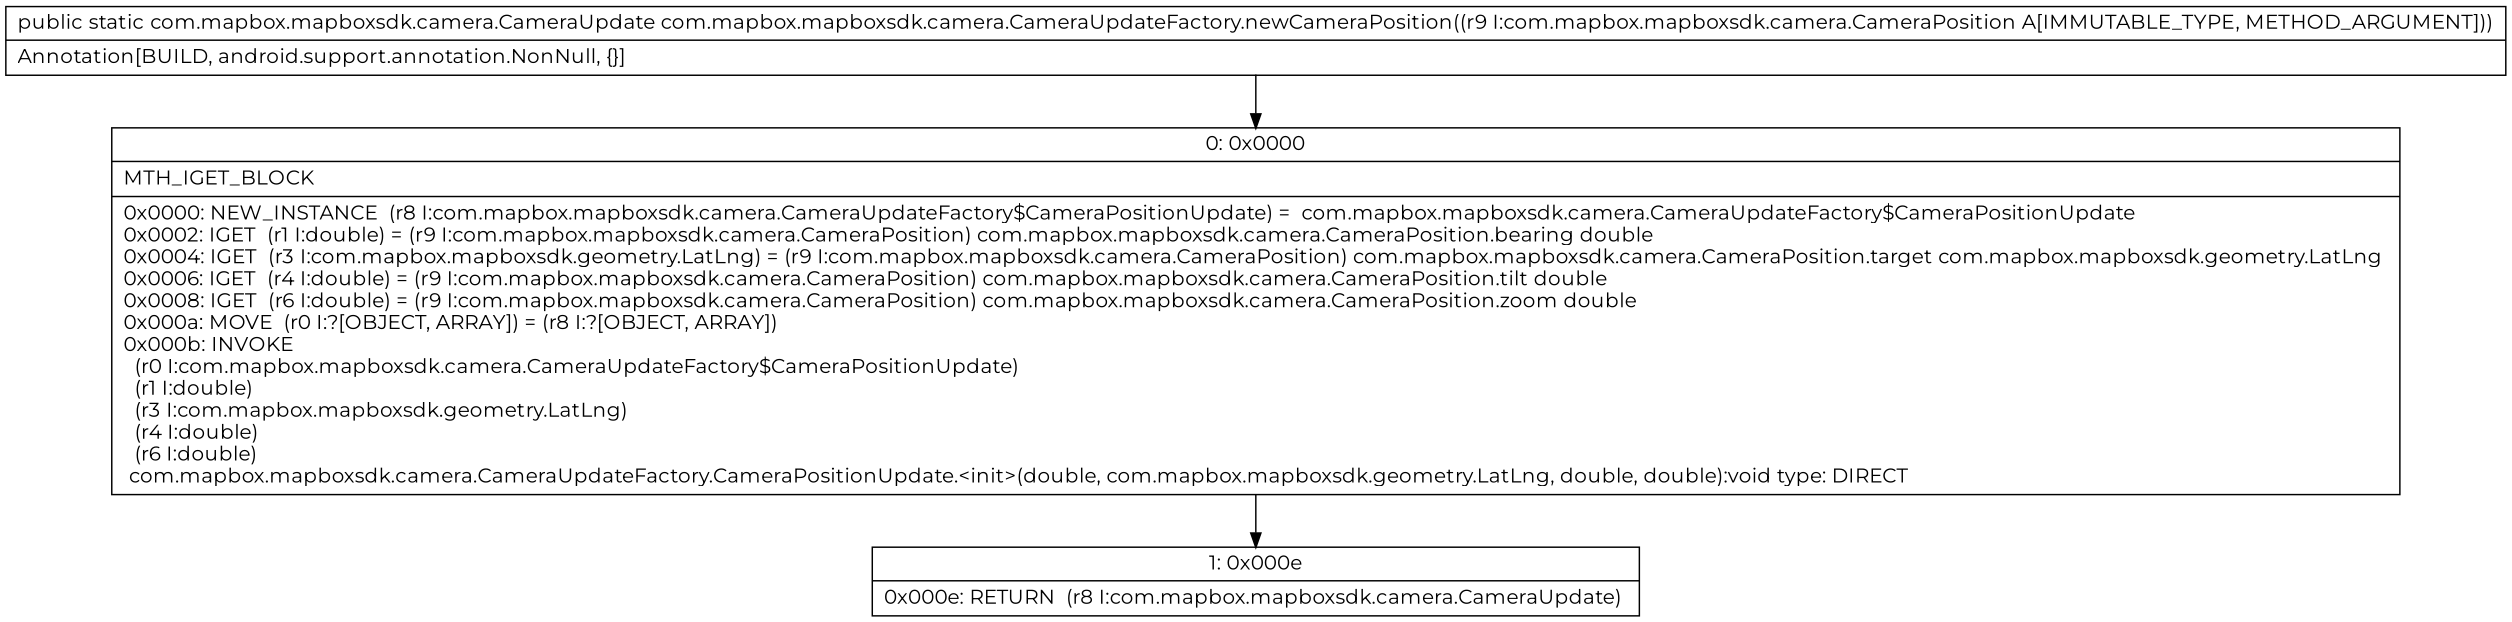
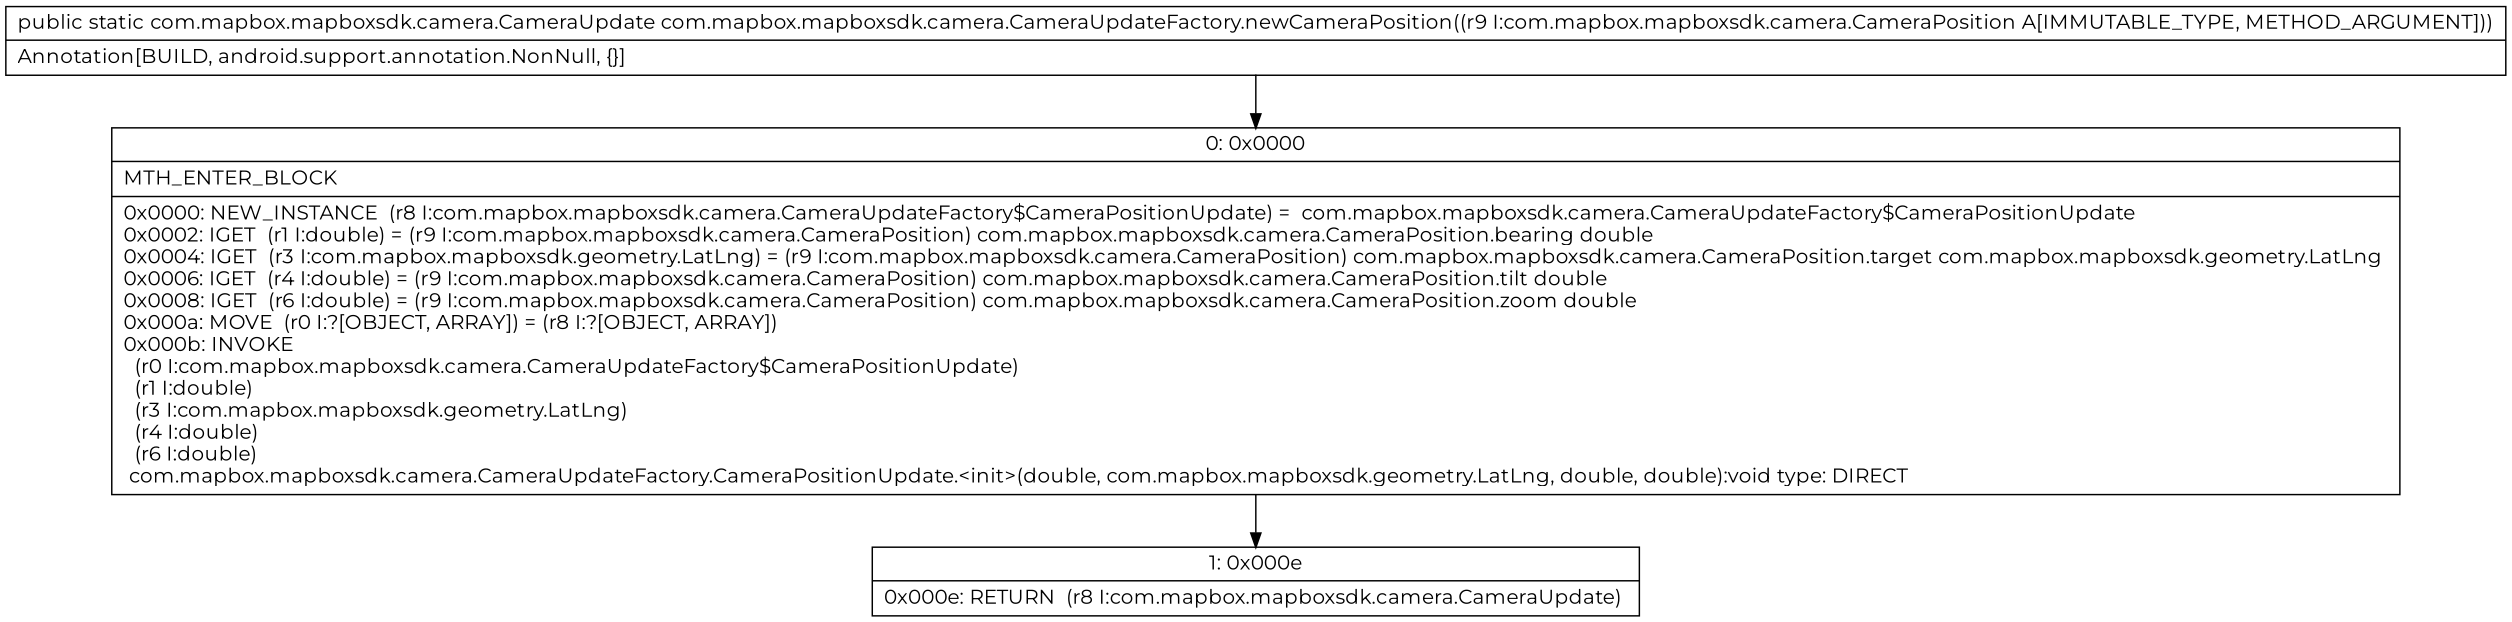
(219, 178) -> (231, 178)
